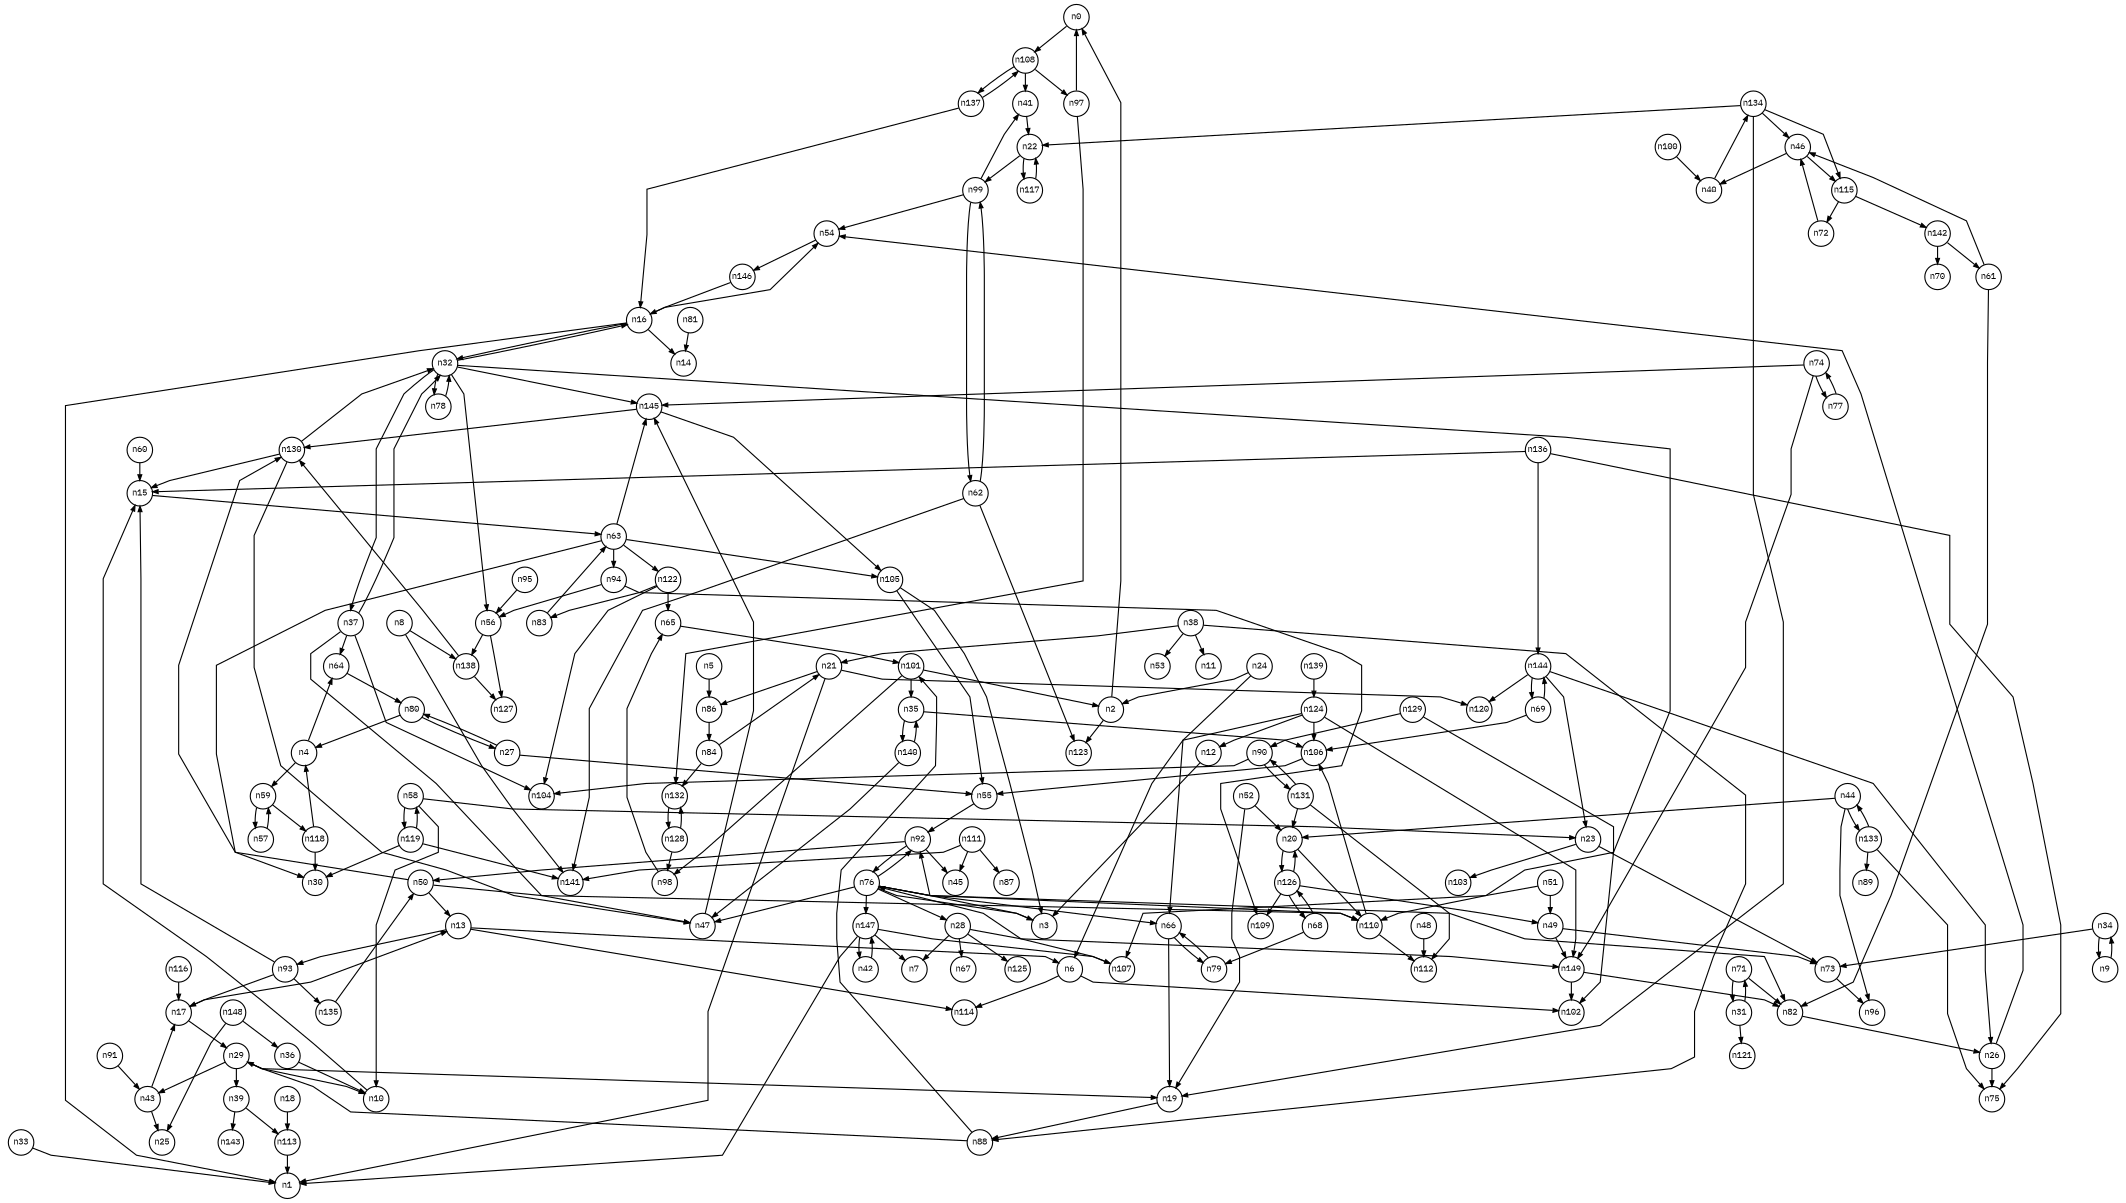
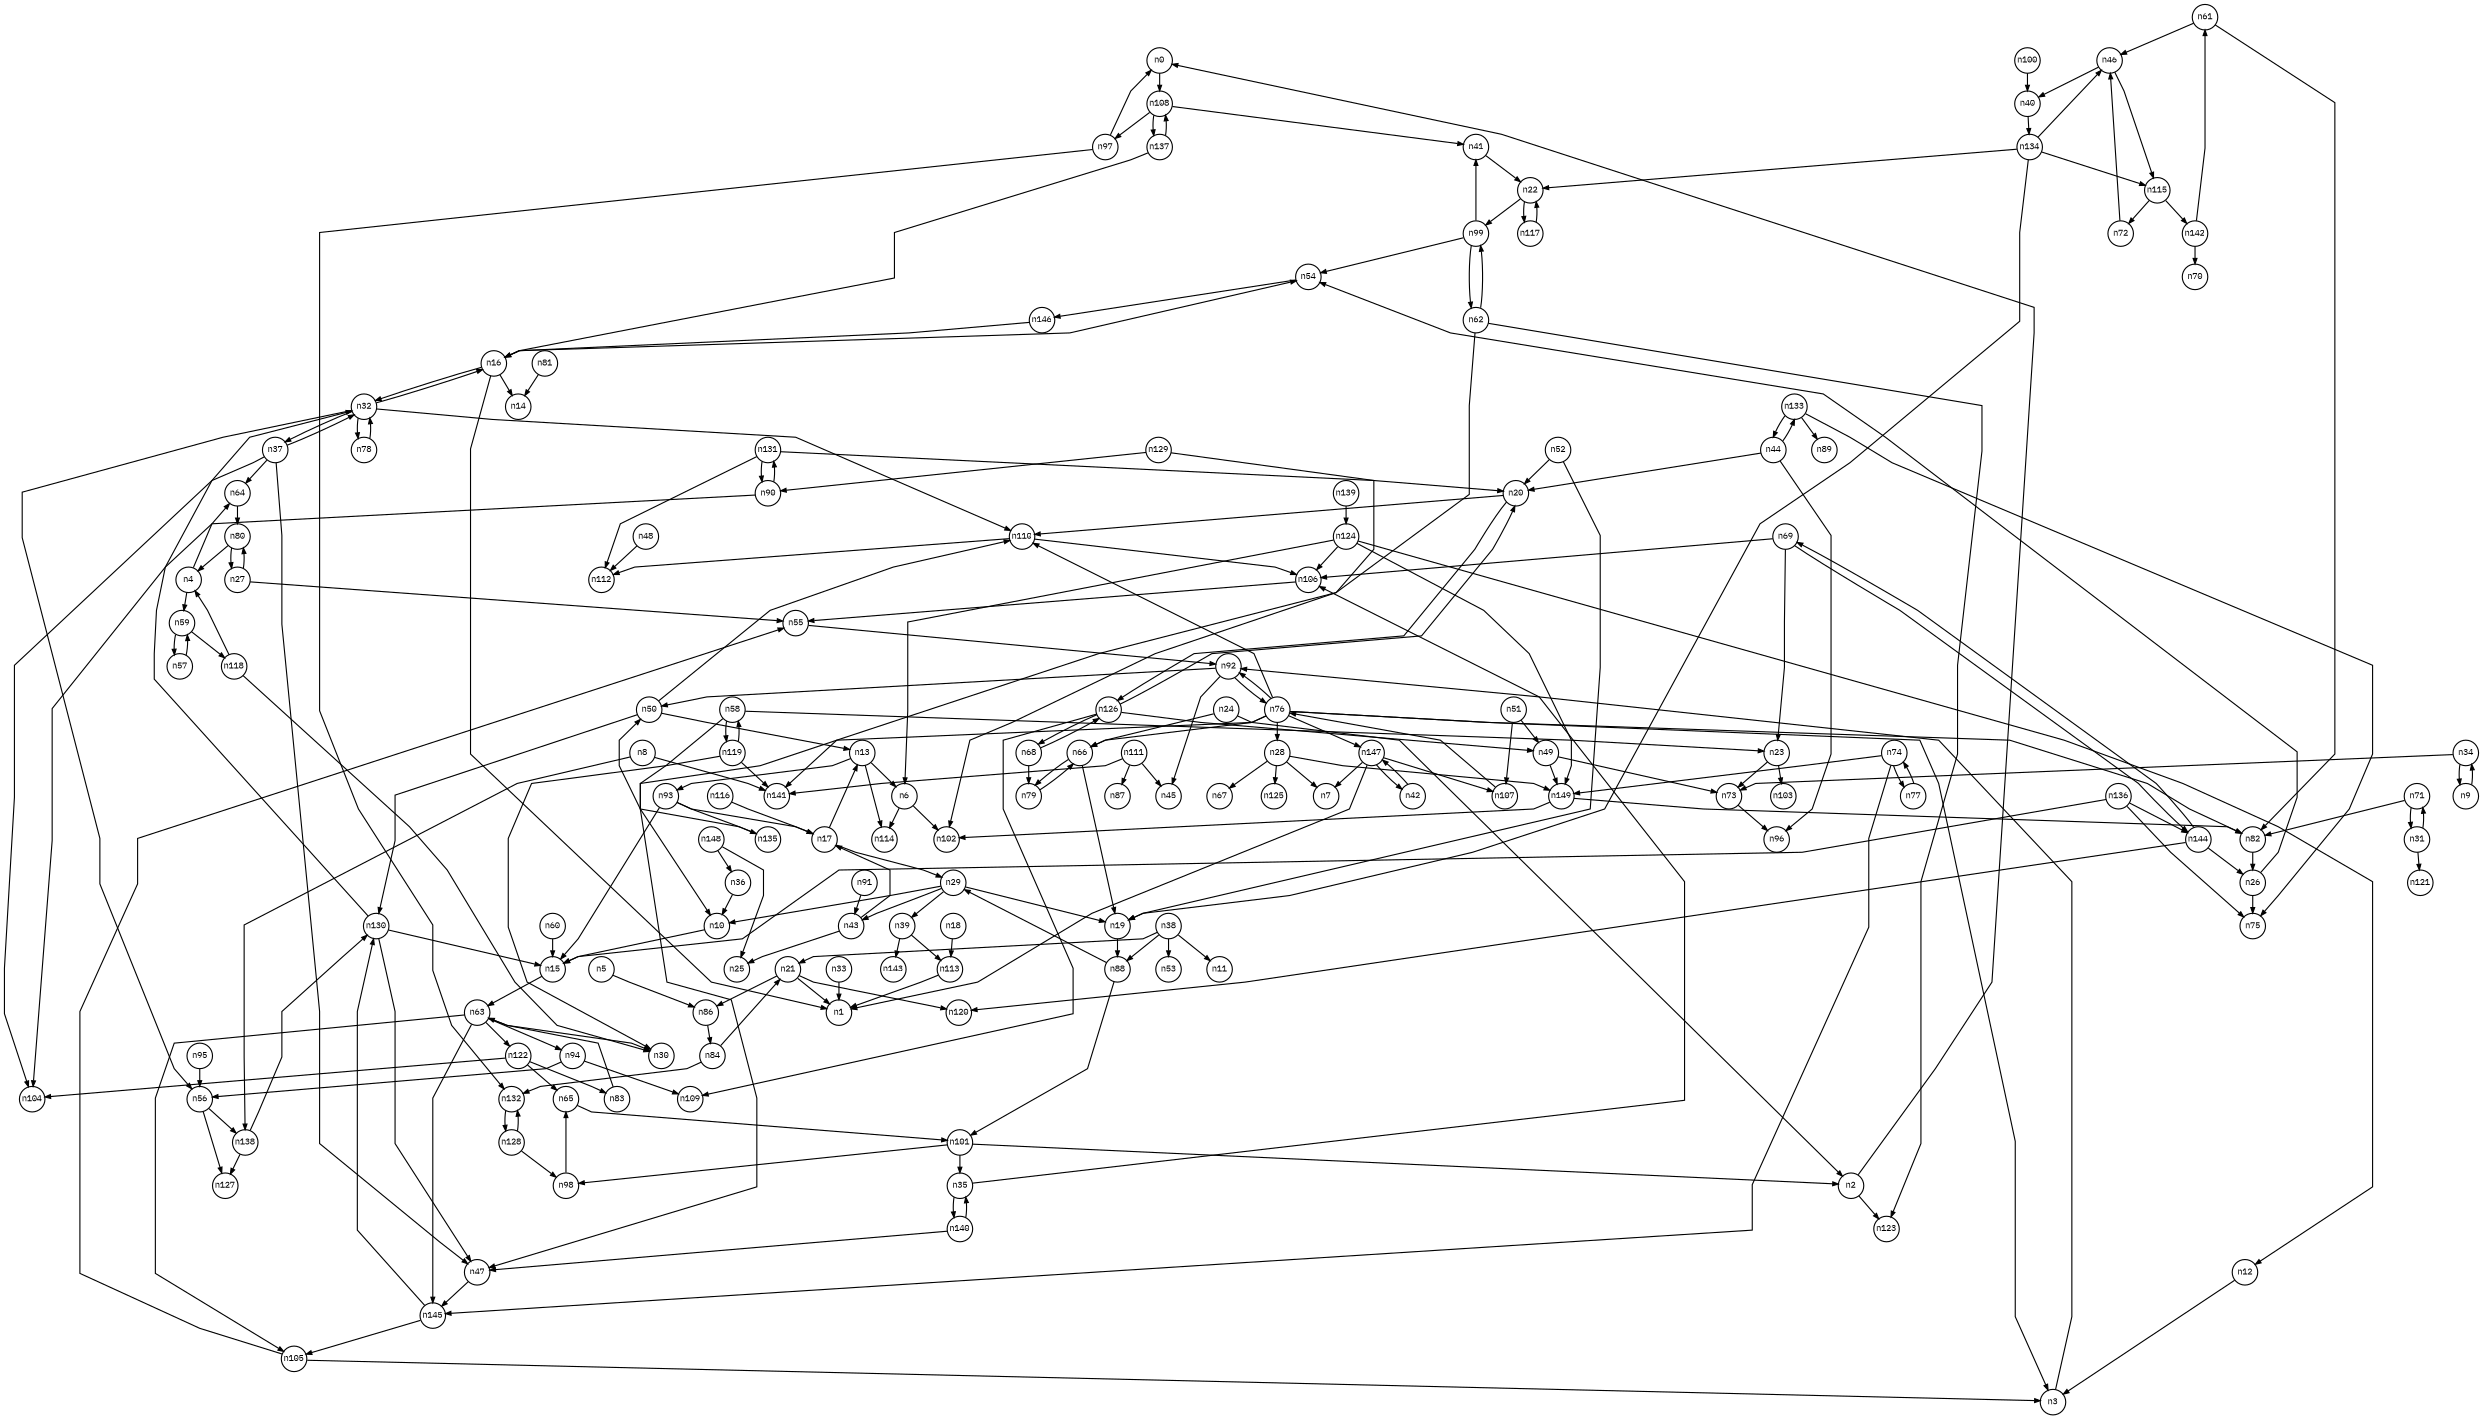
(544, 385) -> none
(1572, 746) -> (1784, 642)
